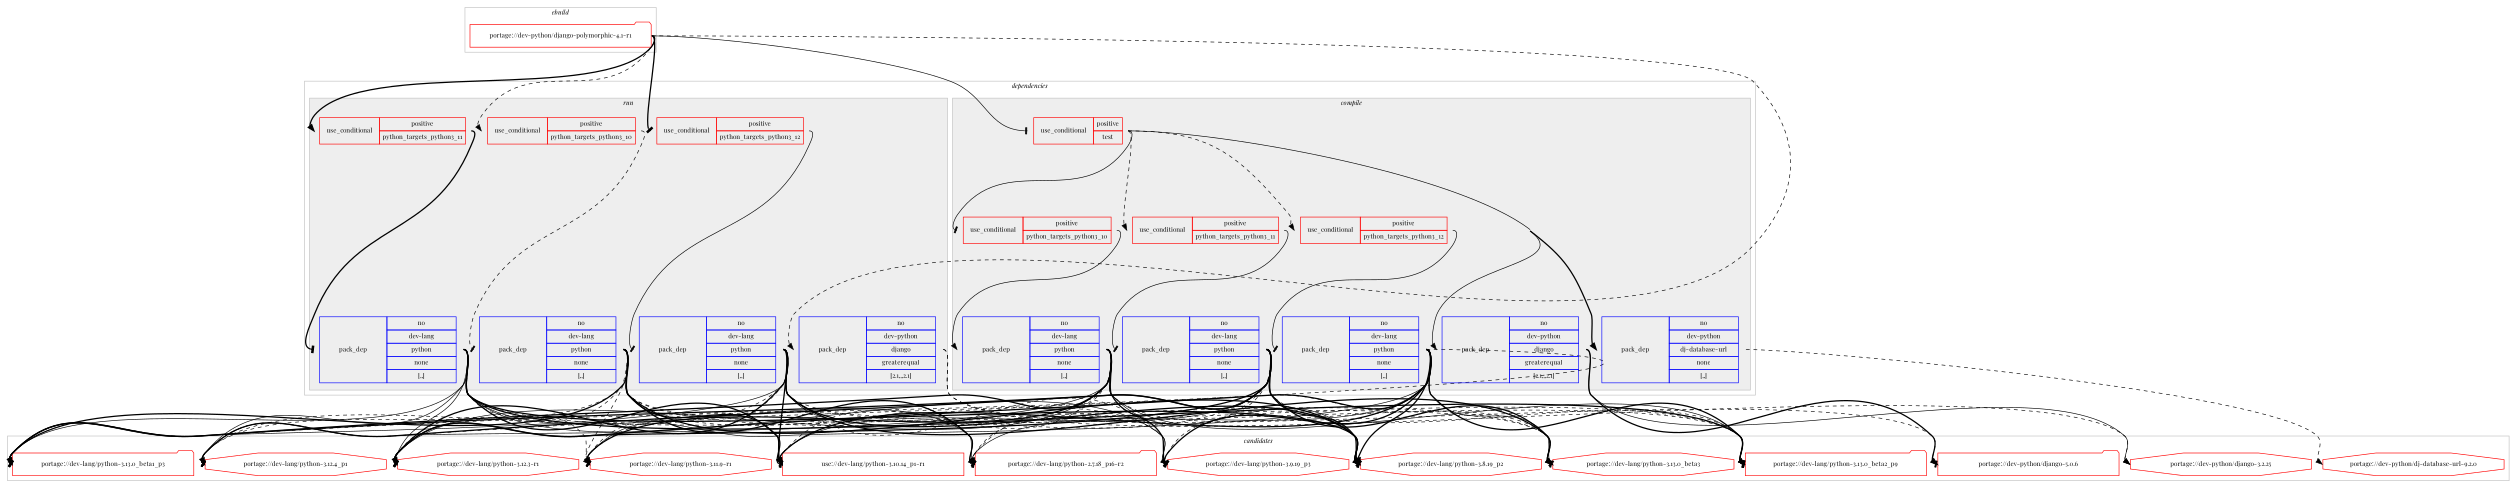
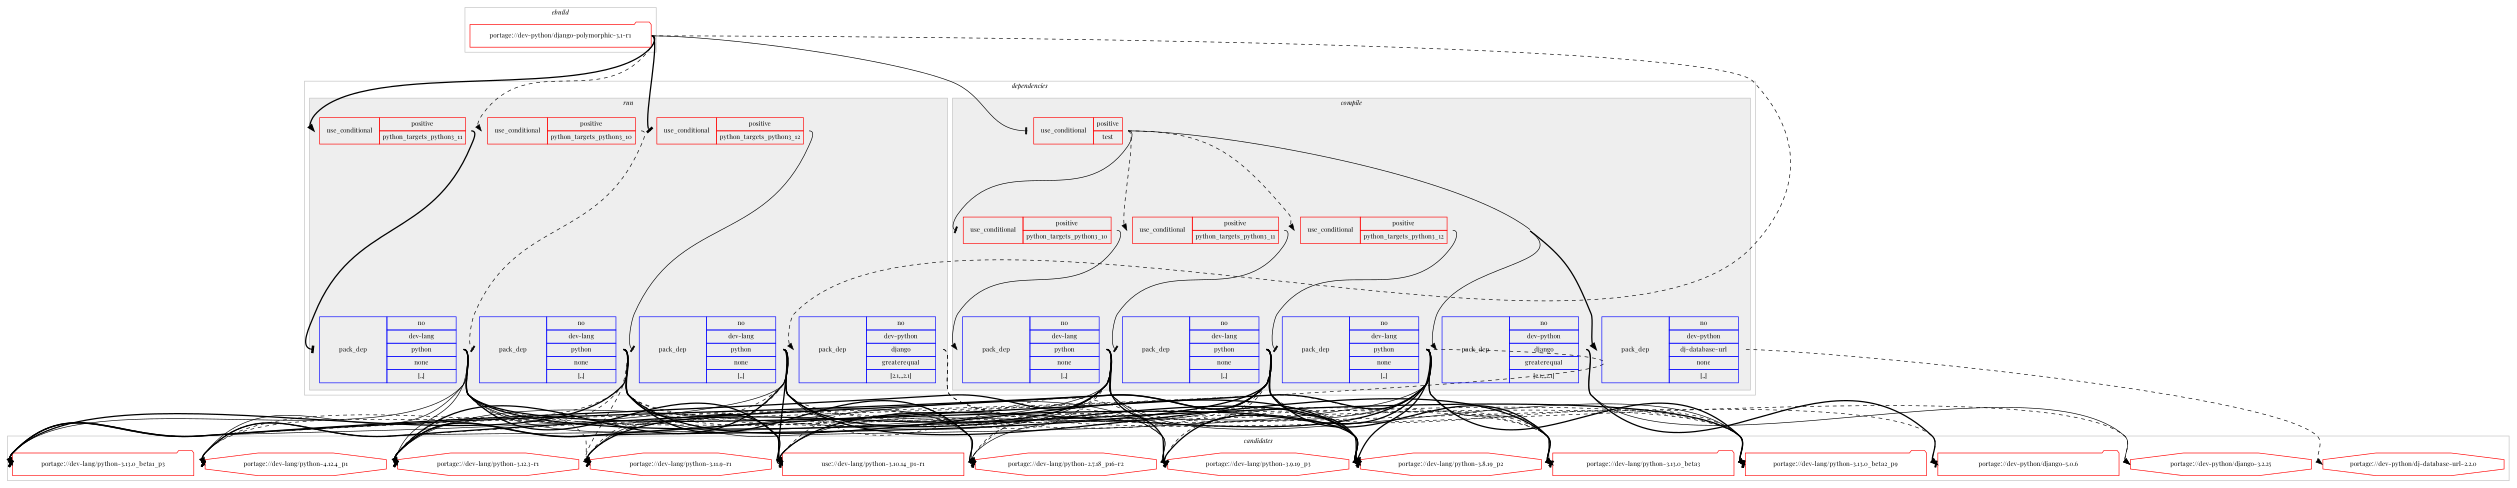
(561, 36) -> (561, 36)
(296, 464) -> (296, 464)
(1066, 464) -> (1066, 464)
(1643, 464) -> (1643, 464)
(2413, 464) -> (2413, 464)
